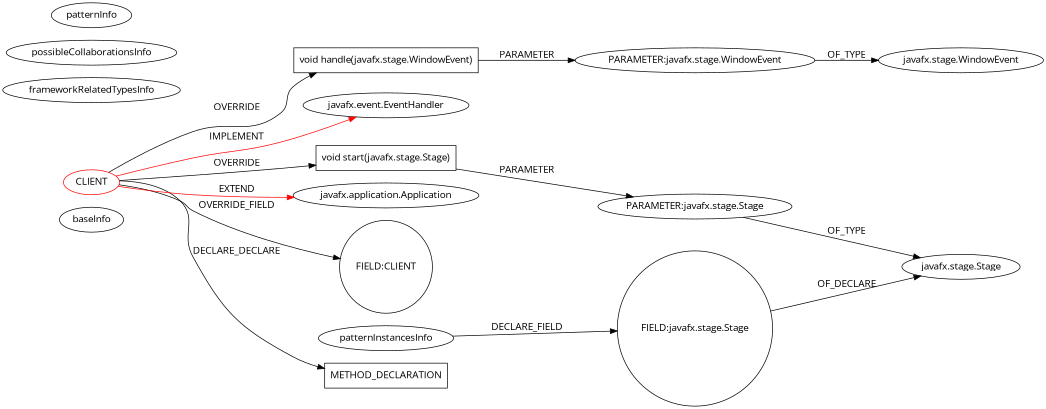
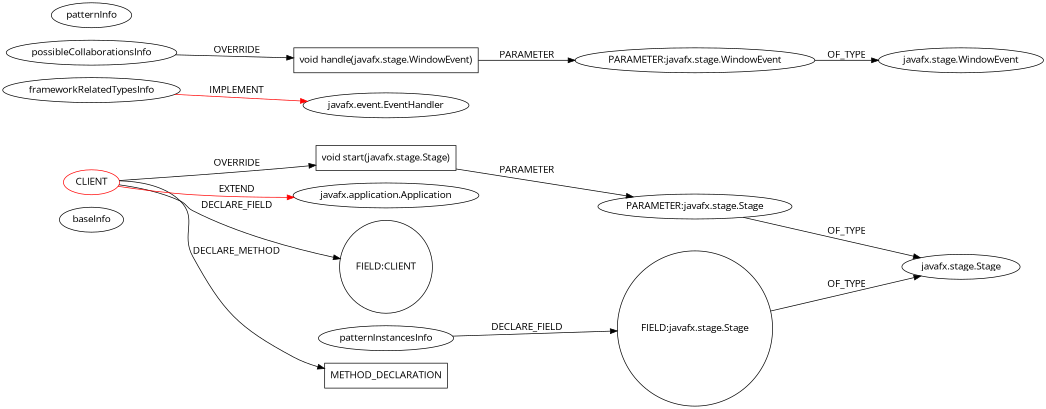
(216, 127) -> (231, 56)
(234, 151) -> (238, 98)
(237, 205) -> (237, 205)
(237, 251) -> (237, 251)
(847, 284) -> (847, 284)
